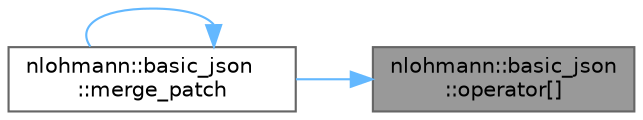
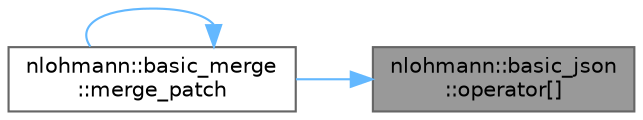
(152, 79) -> (152, 79)
